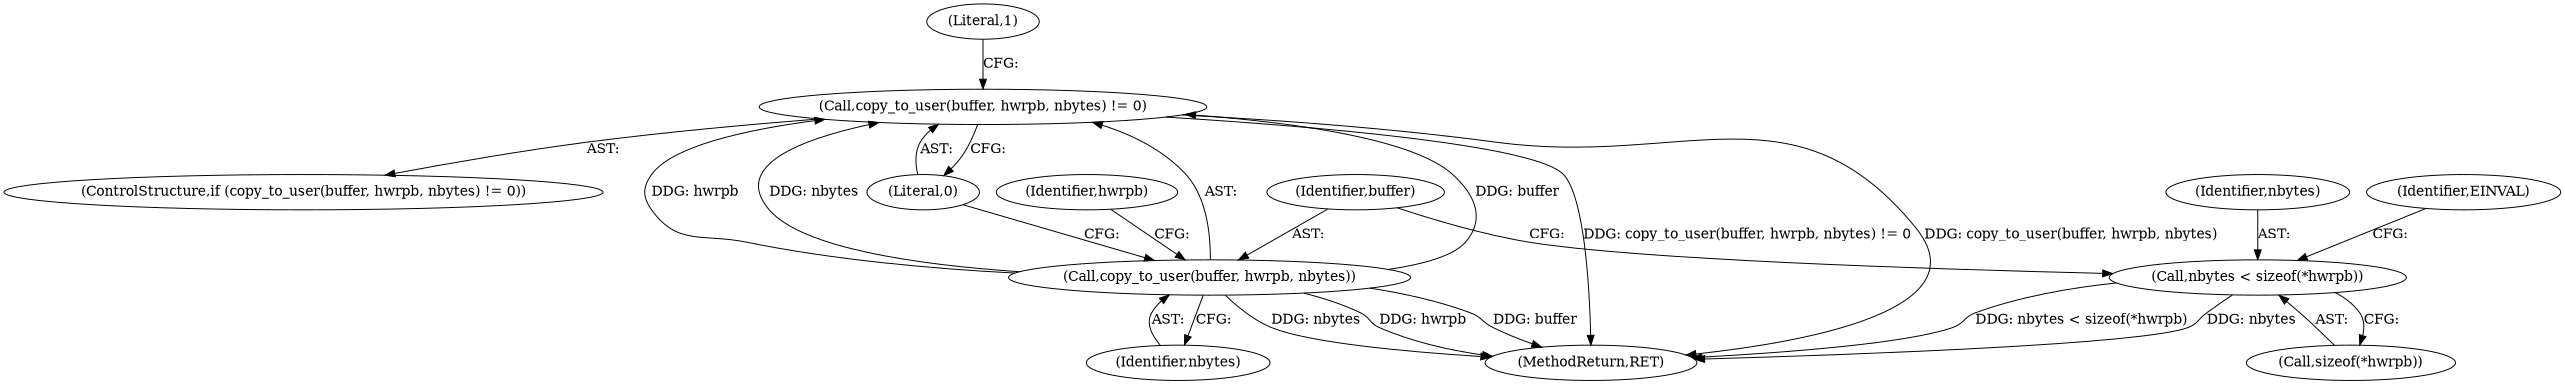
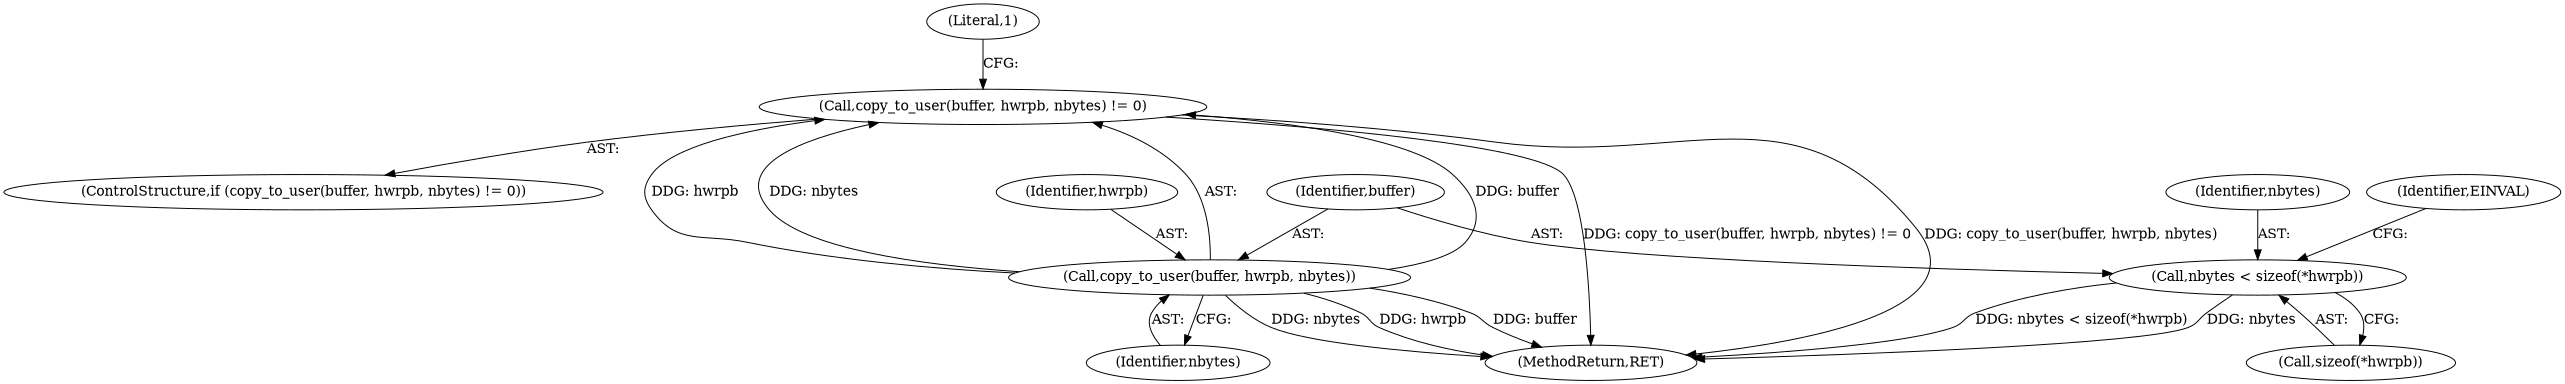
(923, 192) -> none
(1174, 235) -> (1174, 235)
(1549, 235) -> (1549, 235)
